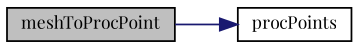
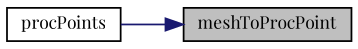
(197, 24) -> (143, 24)
